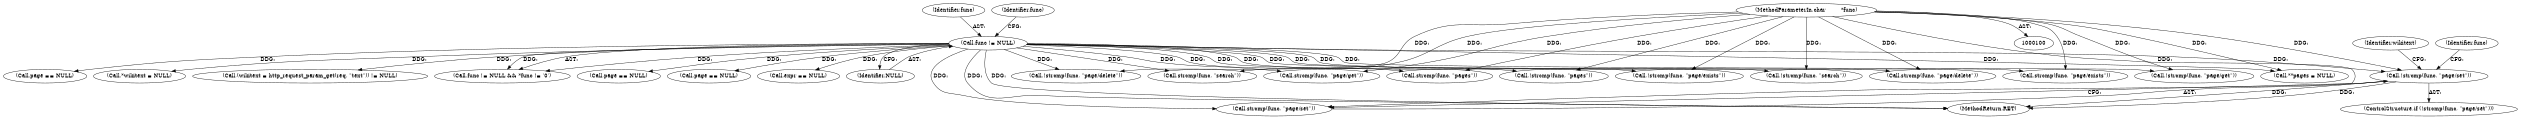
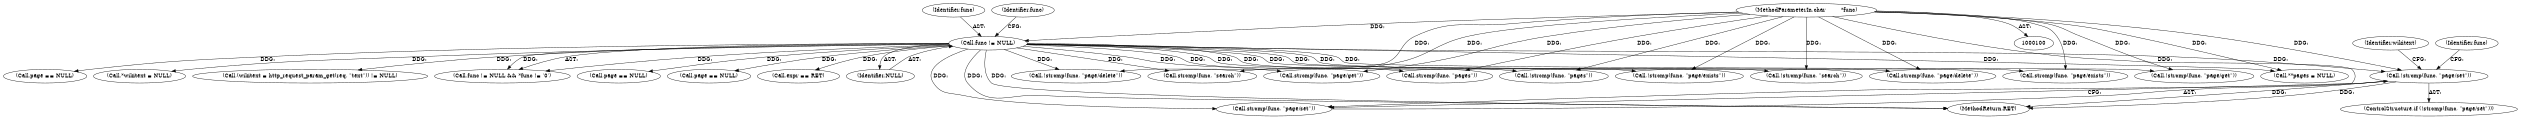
none -> (1384, 23)
(891, 60) -> (891, 60)
(799, 76) -> (799, 76)
